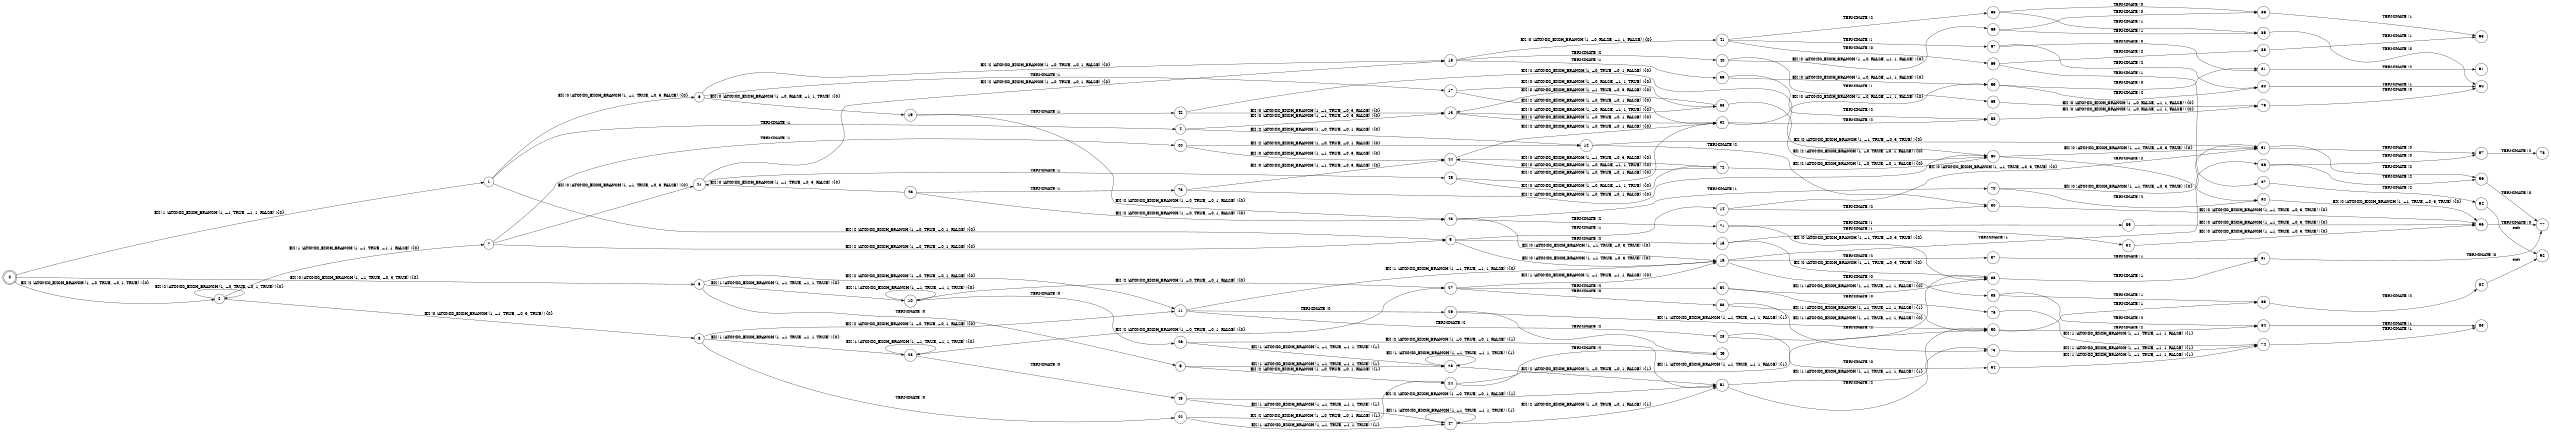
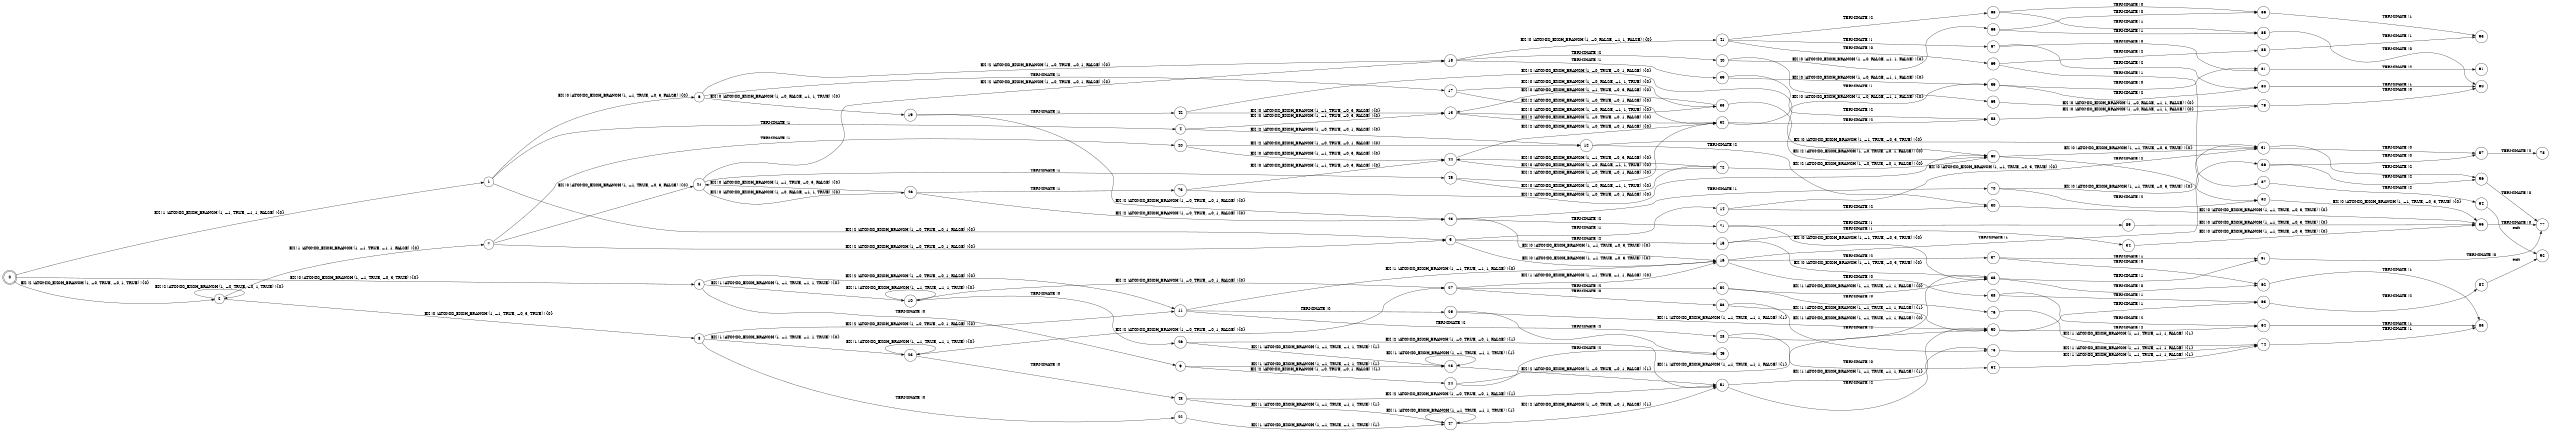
none -> (801, 198)
none -> (2264, 285)
(1327, 422) -> none
